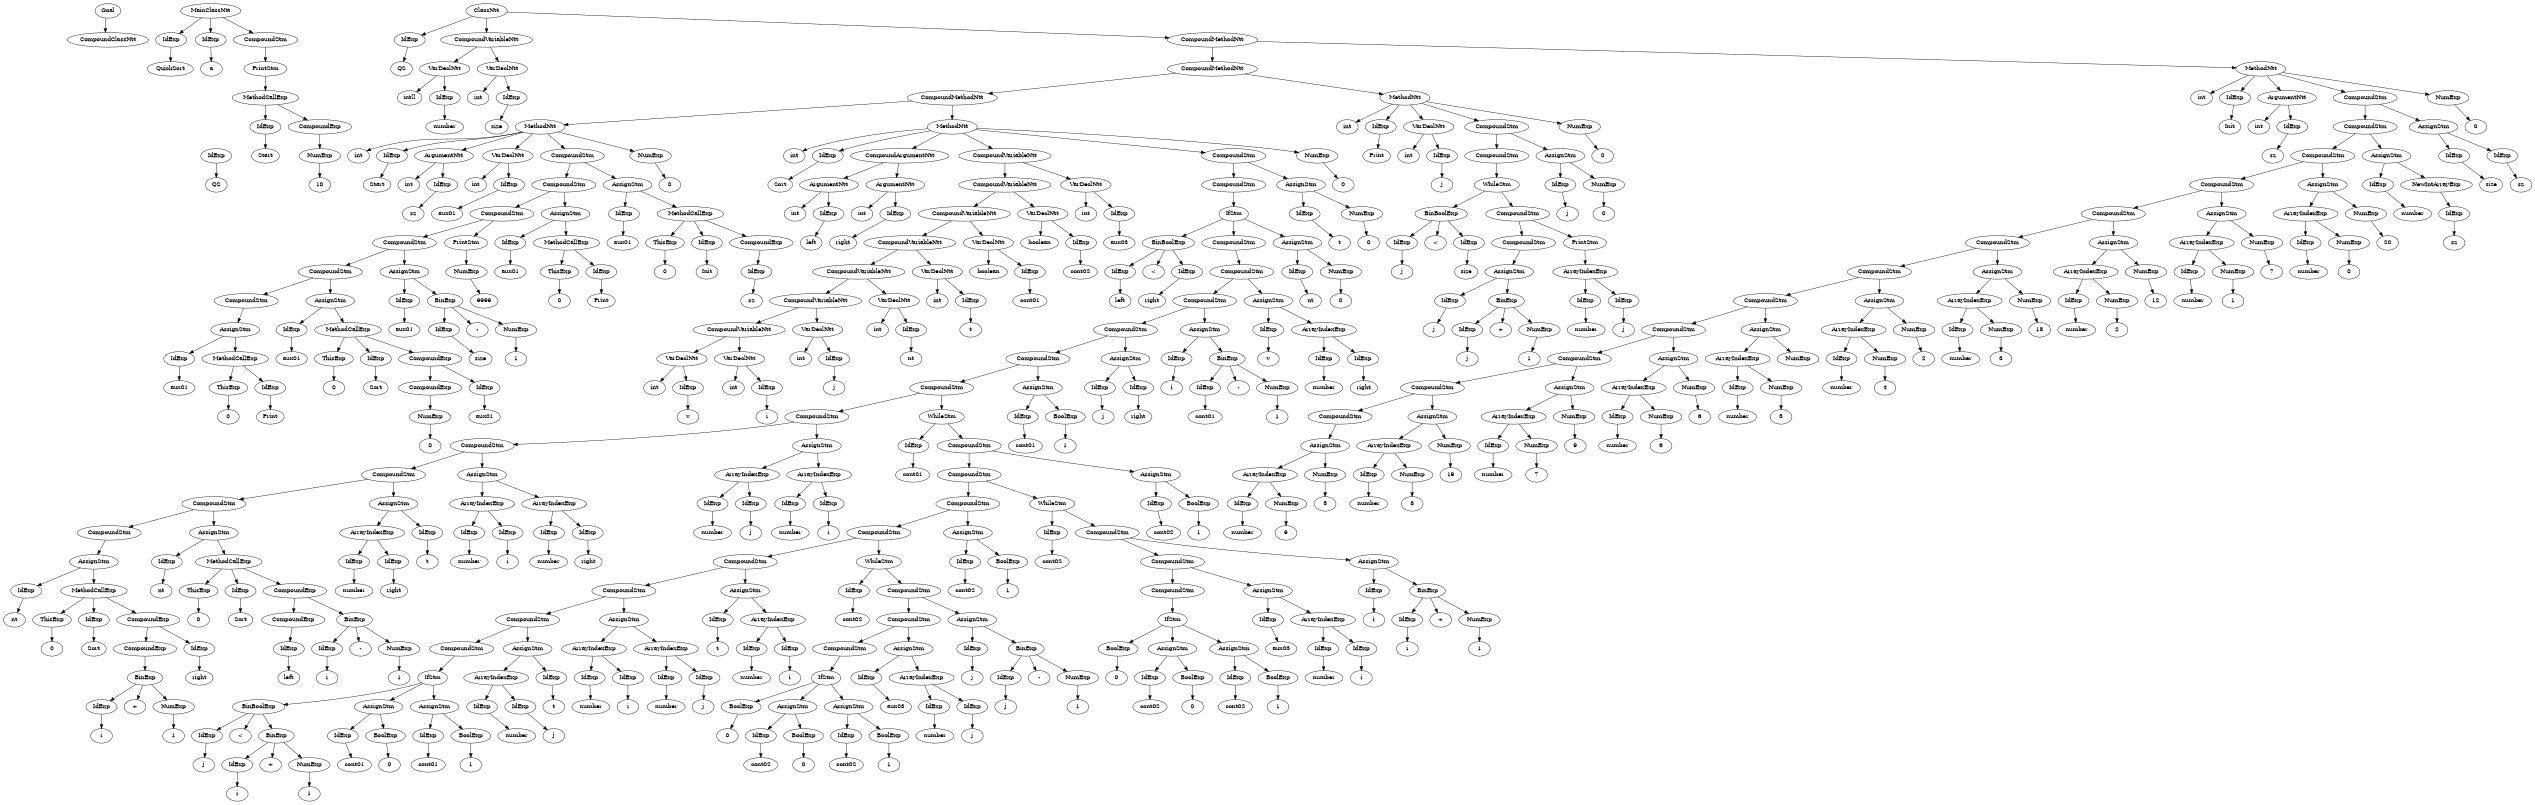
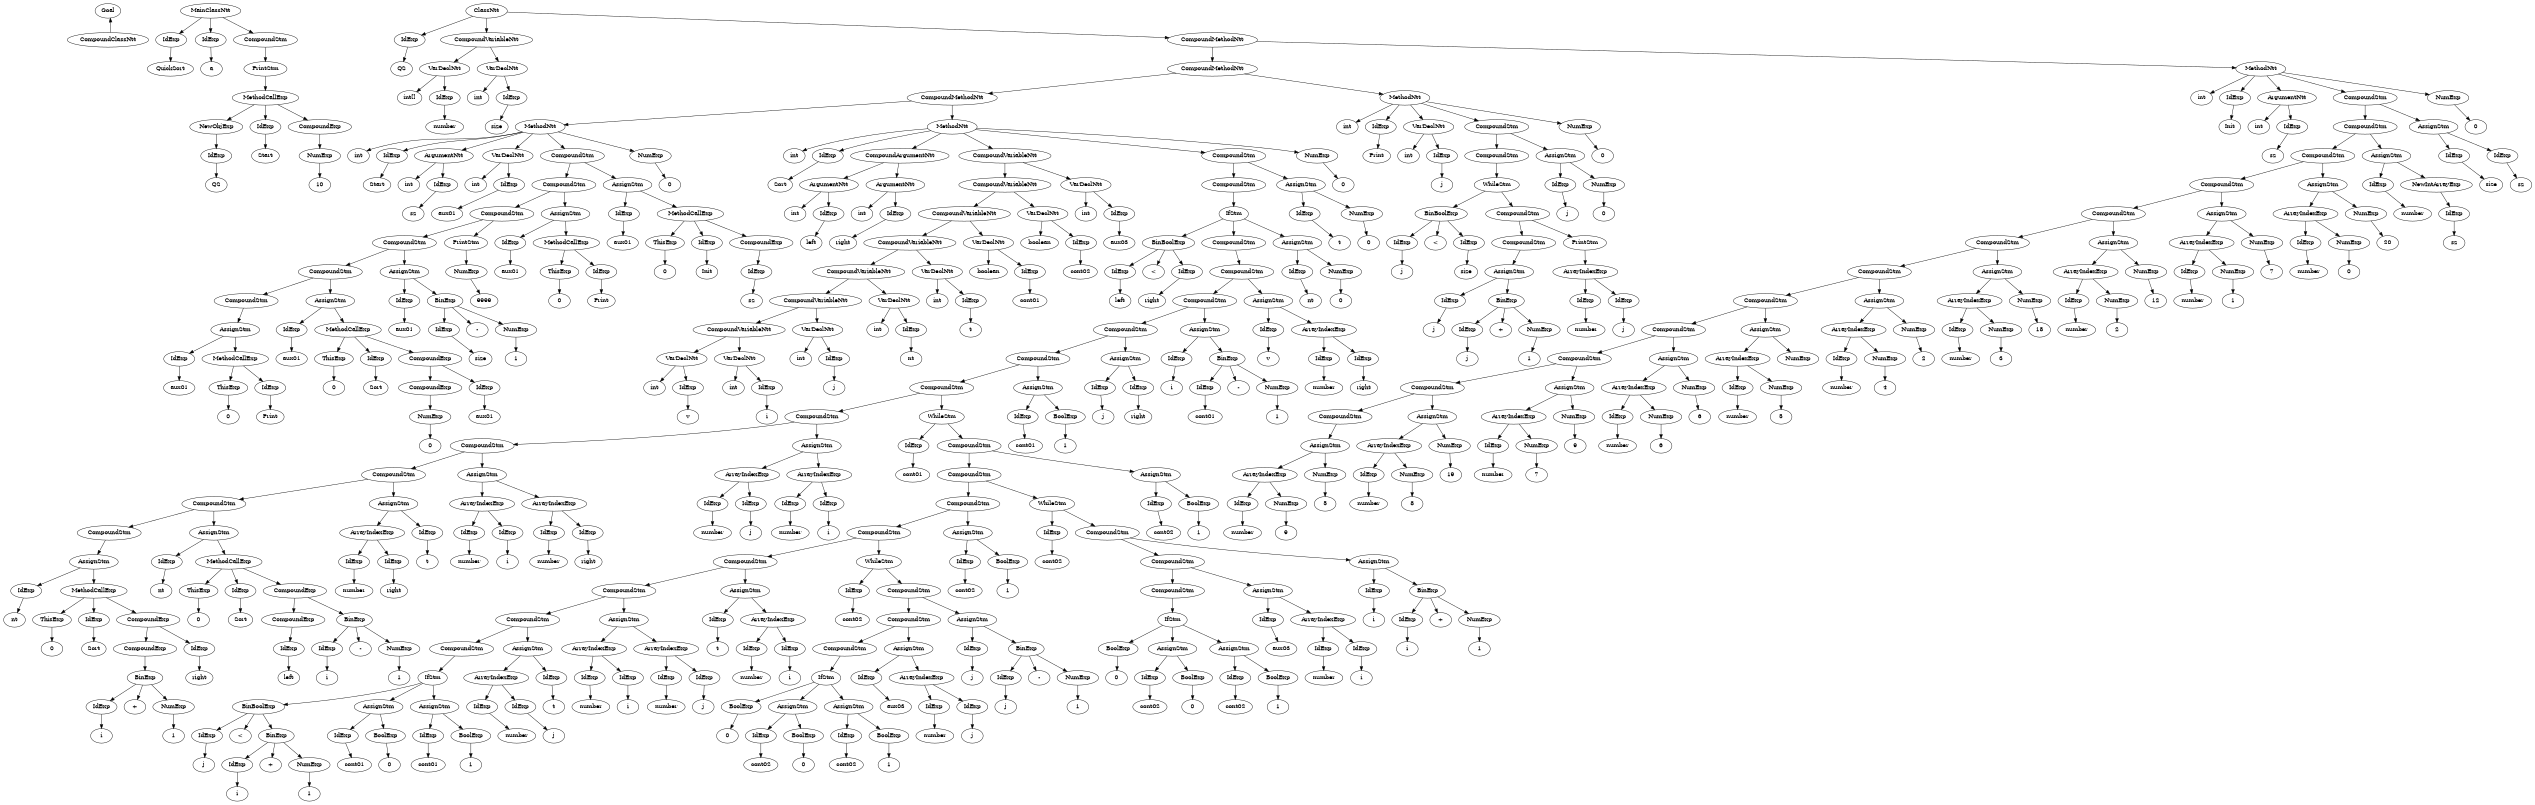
(105, 23) -> (111, 27)
none -> (216, 127)
